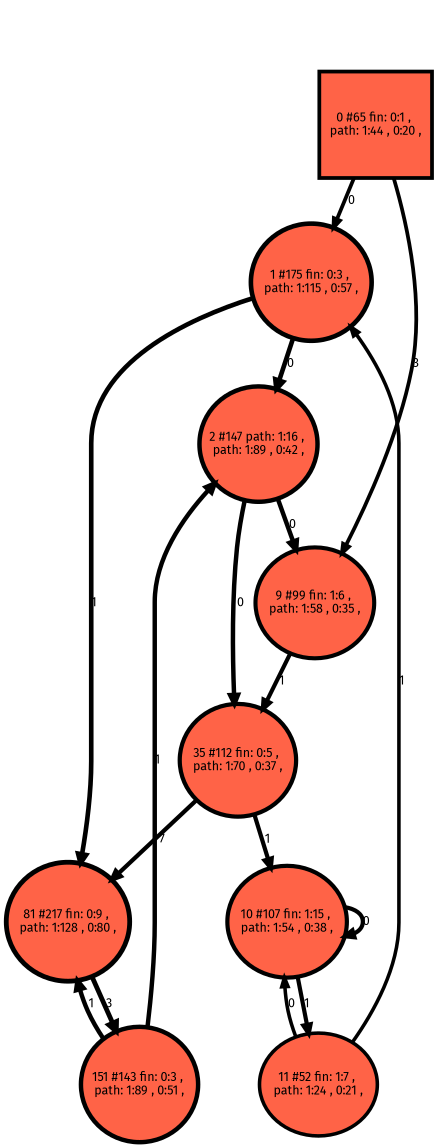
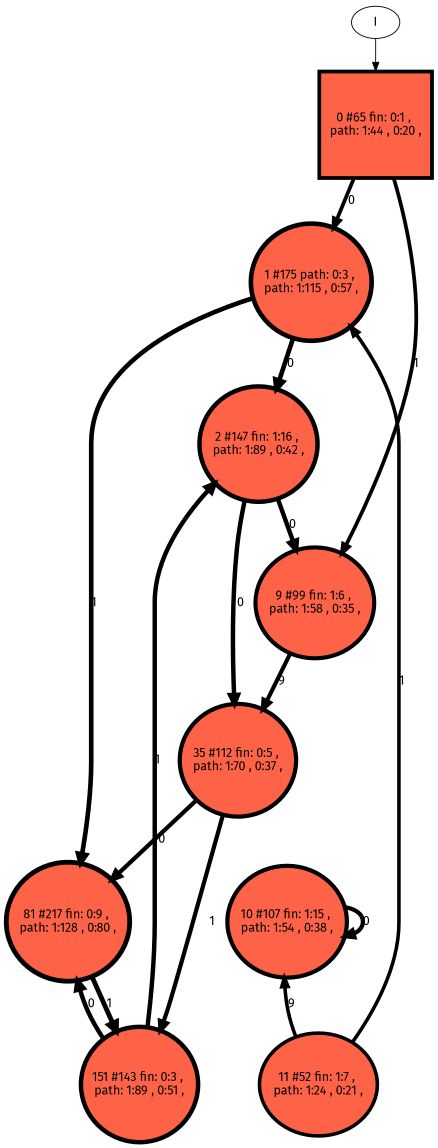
none -> (376, 22)
(311, 282) -> (311, 282)
(418, 364) -> (418, 364)
(258, 444) -> (258, 444)
(284, 681) -> (284, 681)
(261, 837) -> (194, 919)
(164, 839) -> (164, 839)
(302, 1001) -> none
(93, 1004) -> (93, 1004)
(111, 1004) -> (111, 1004)
(293, 1004) -> (293, 1004)
